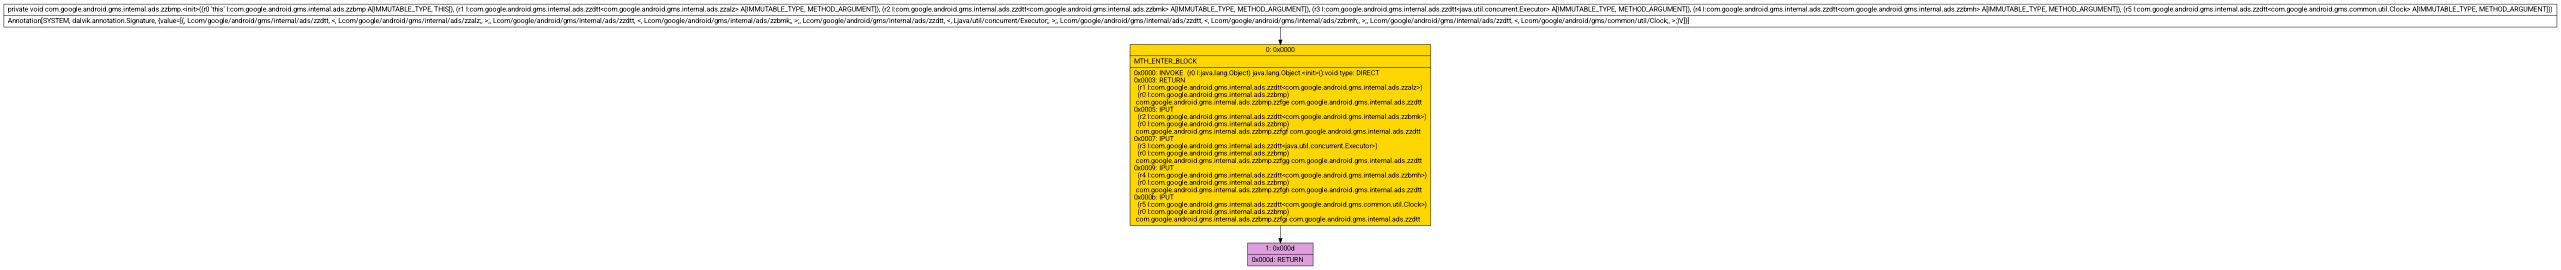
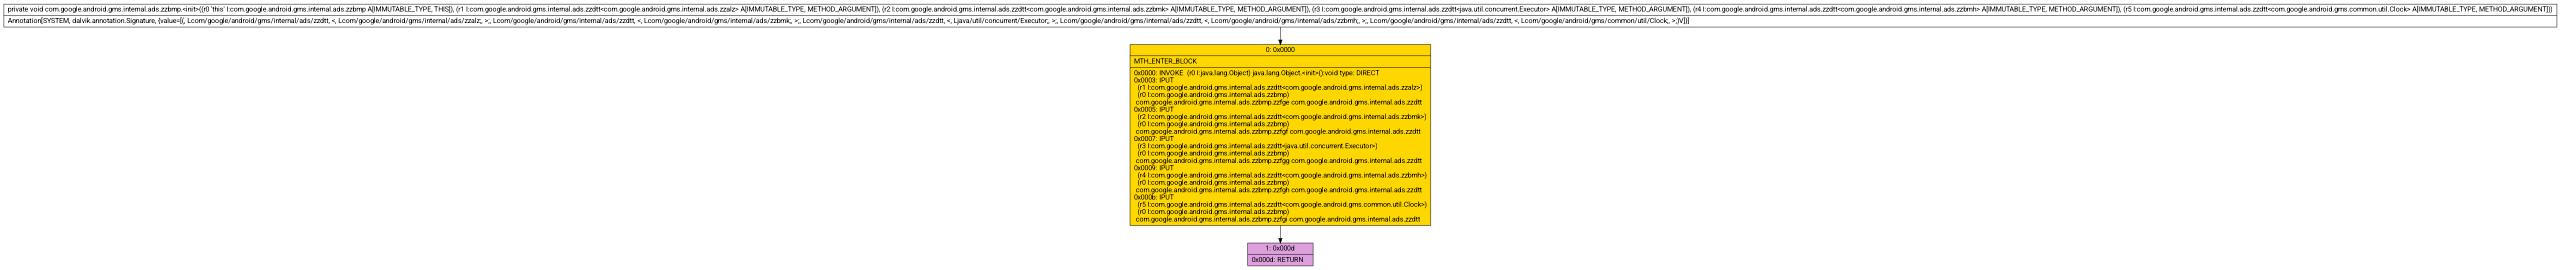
(1161, 80) -> (1156, 80)
